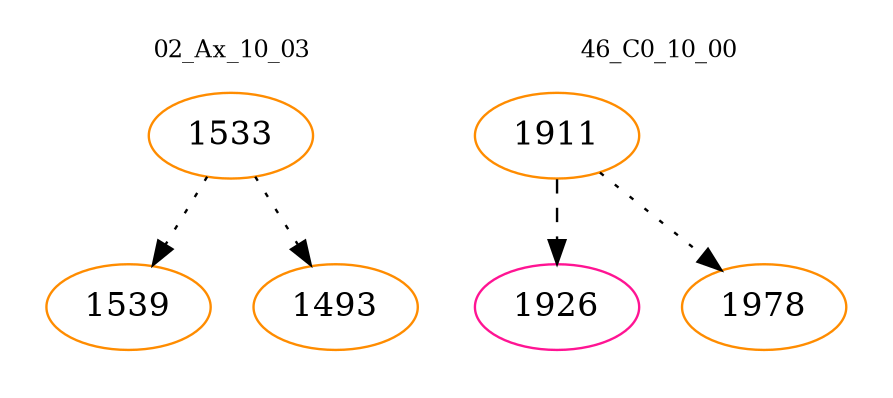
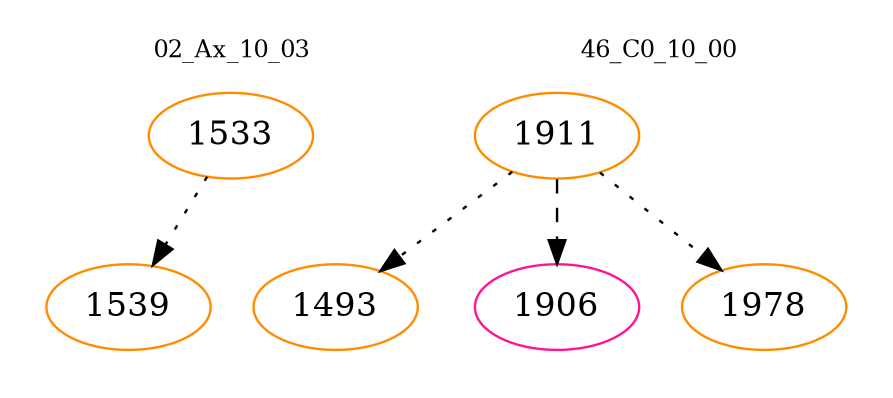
(276, 211) -> (470, 204)
(557, 307) -> (557, 307)
